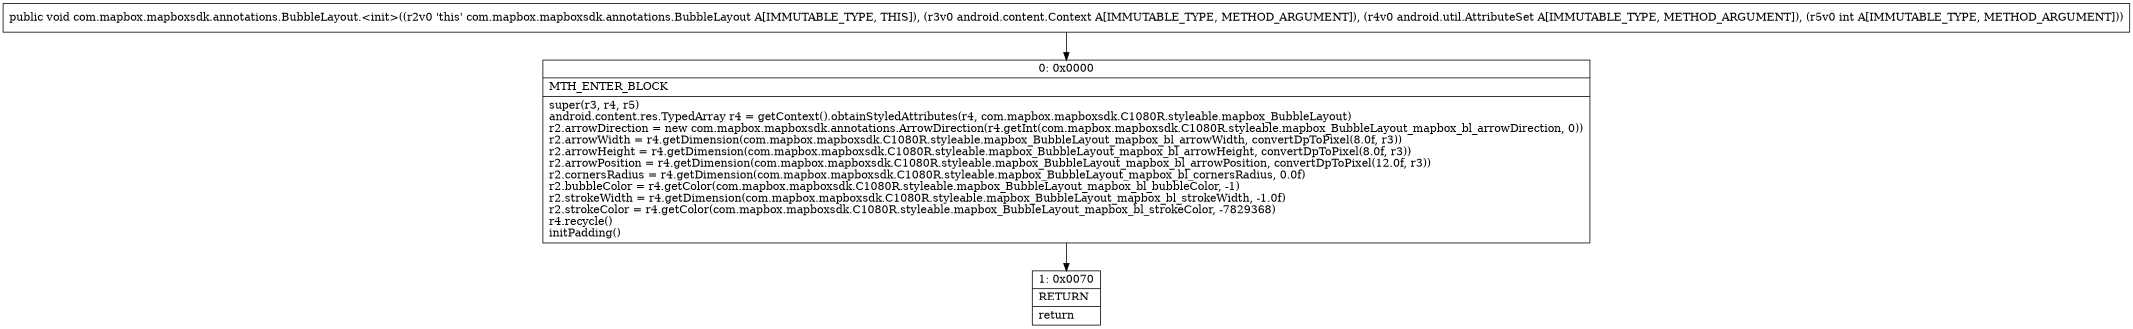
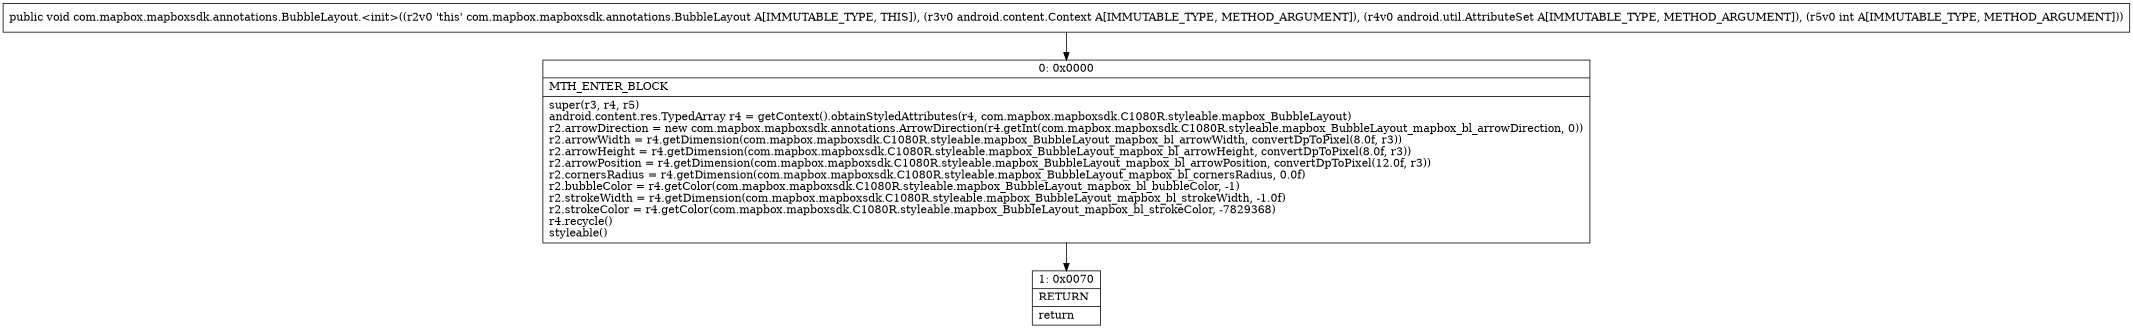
(585, 233) -> (579, 233)
